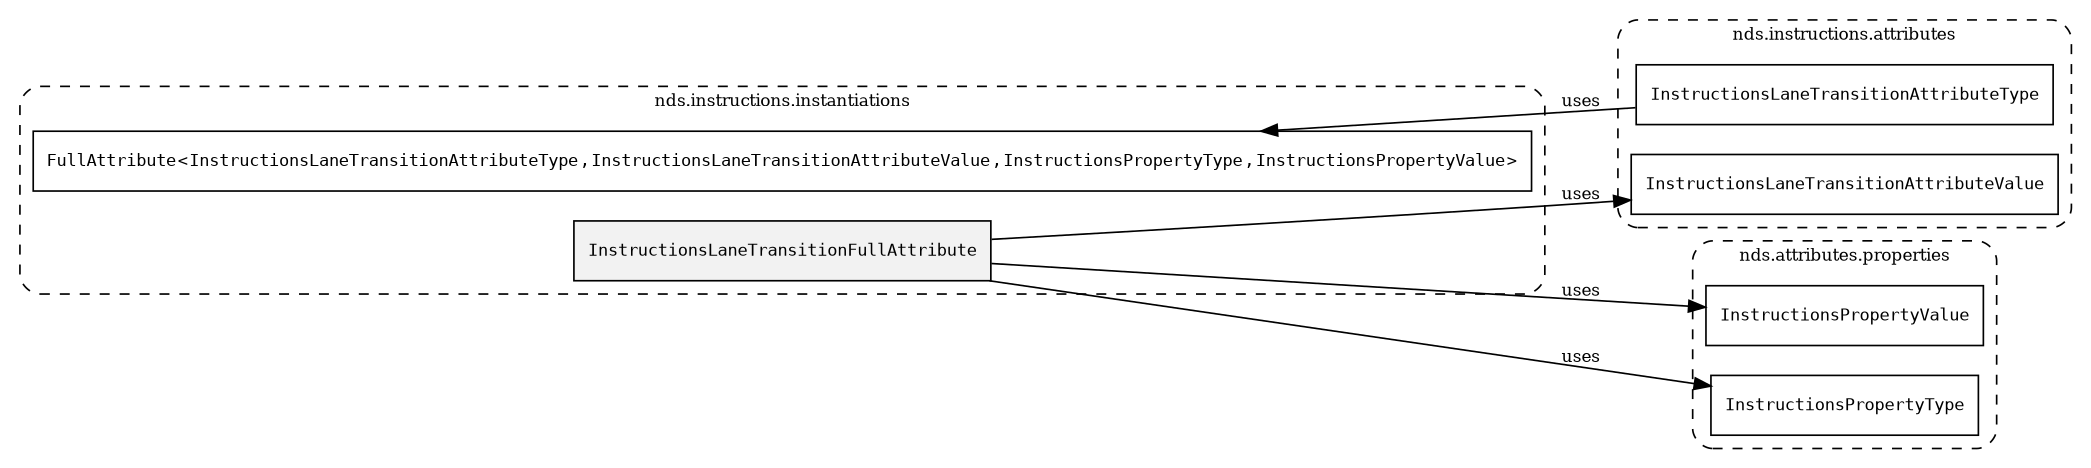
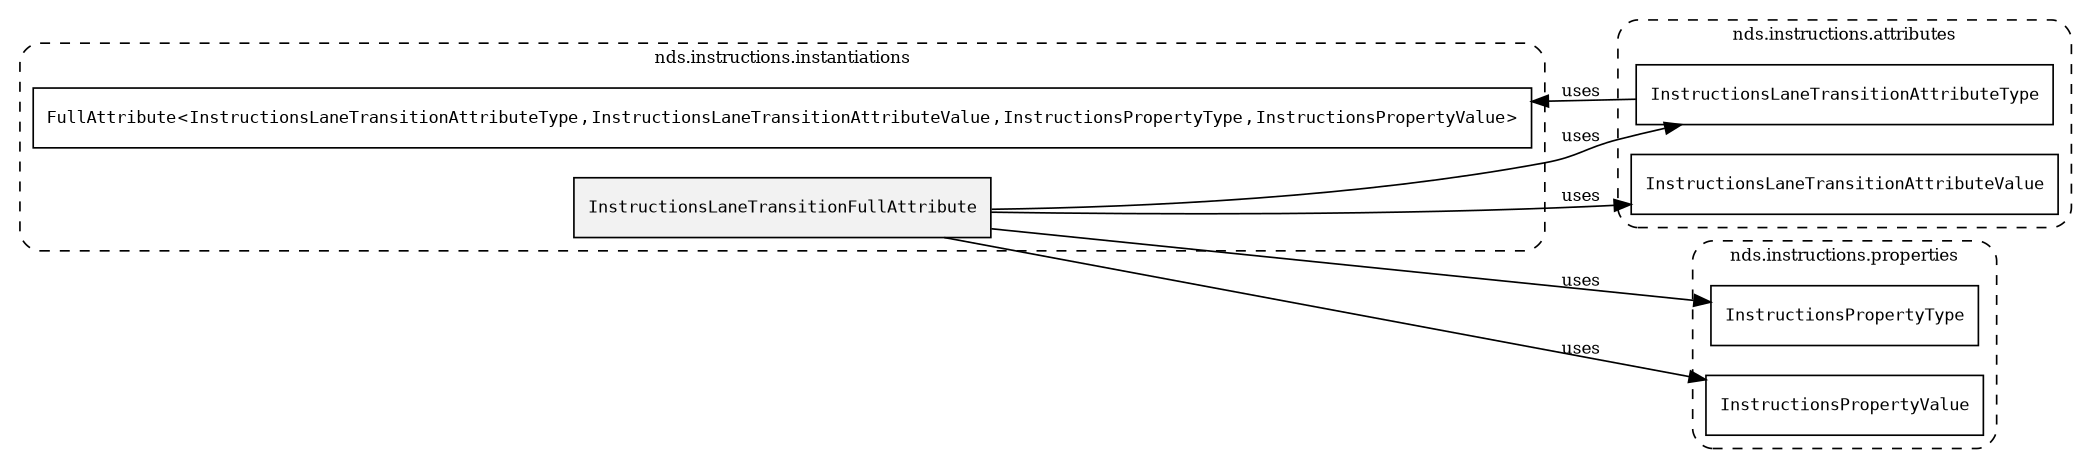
none -> (1331, 192)
(1845, 257) -> (1845, 257)
